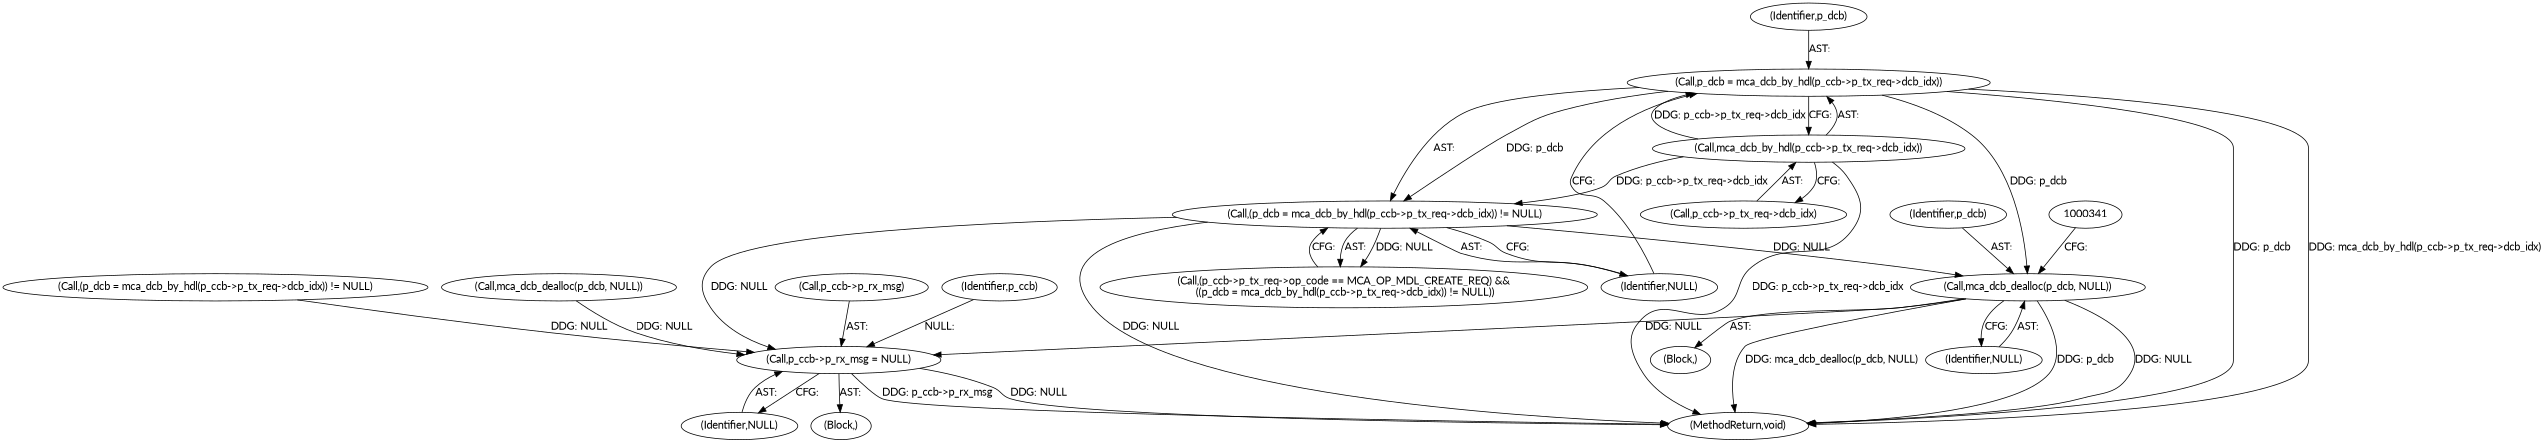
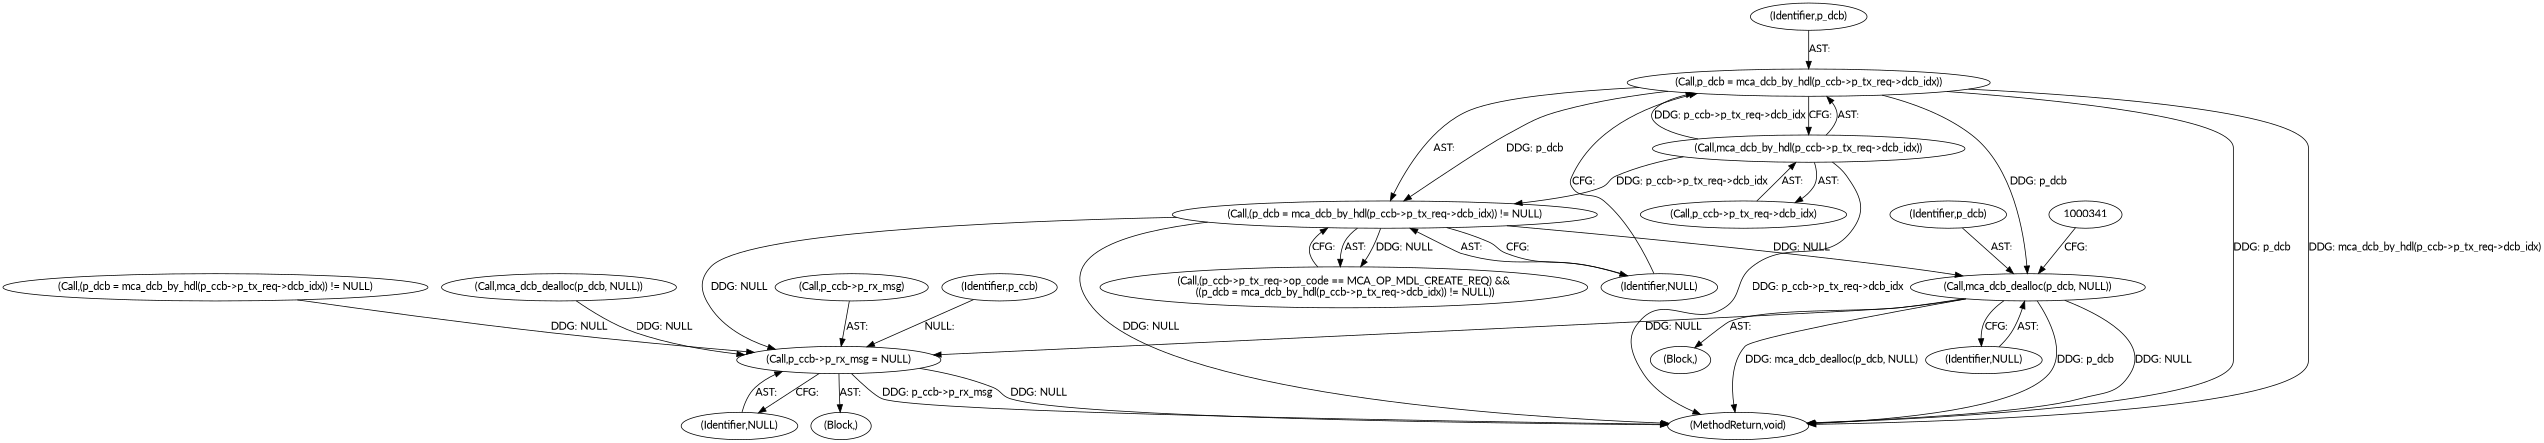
(1830, 182) -> (1830, 182)
